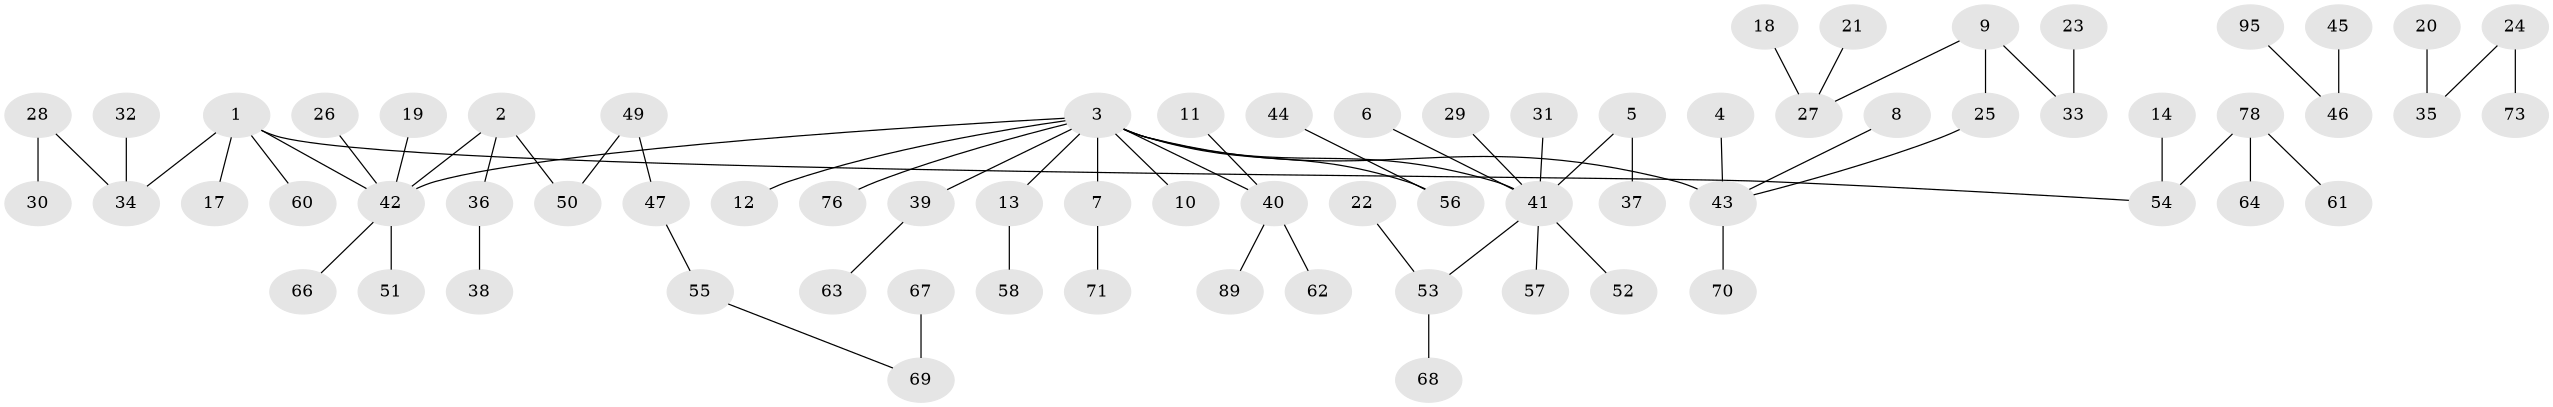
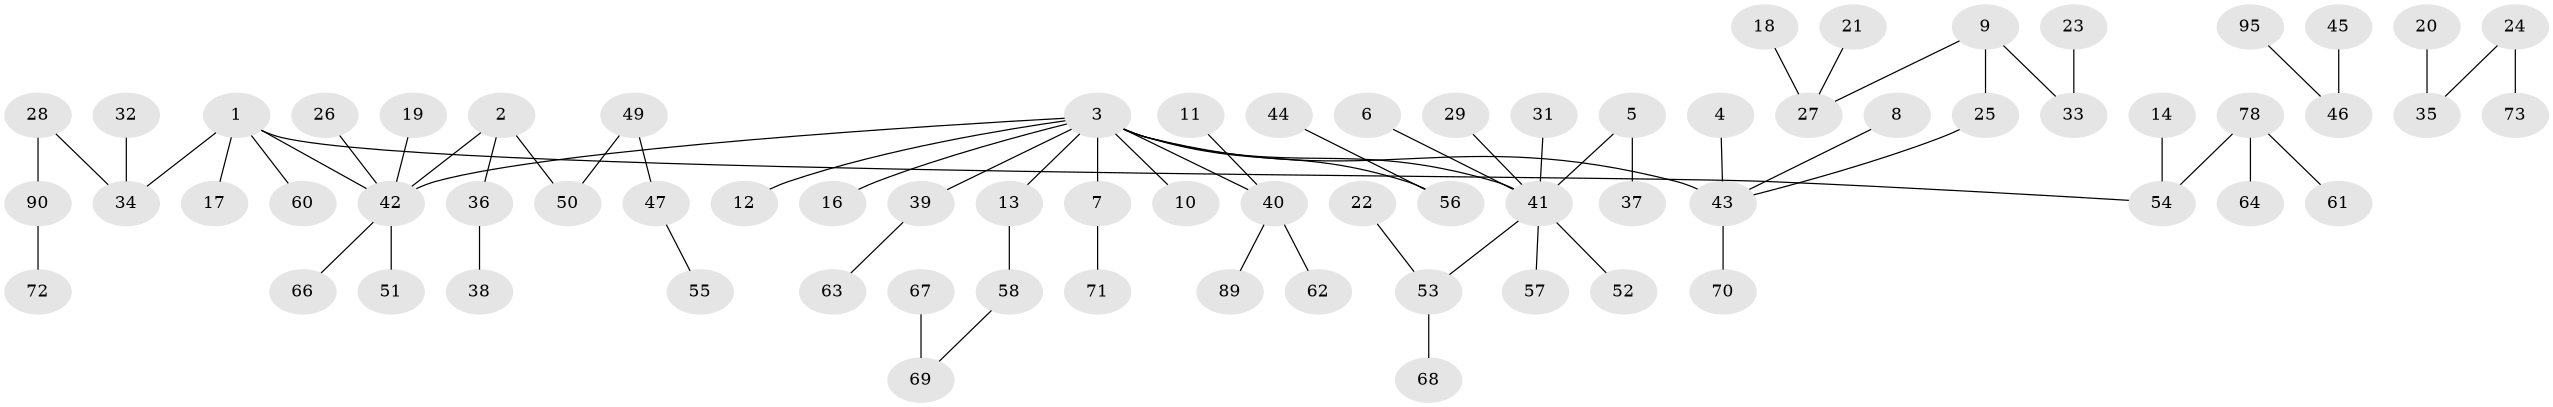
(38, 204) -> (38, 204)
(833, 204) -> (833, 204)
none -> (38, 292)
(811, 336) -> (965, 336)
